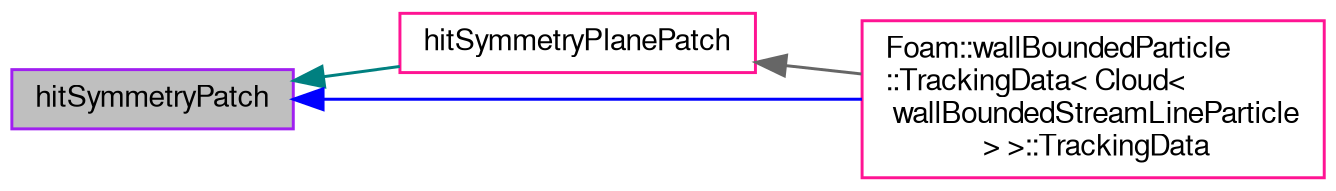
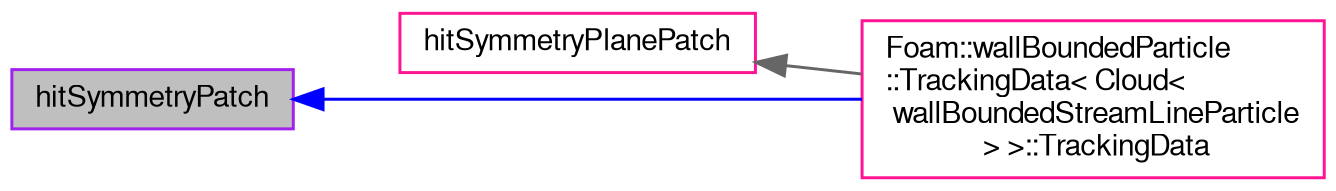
(362, 72) -> none
